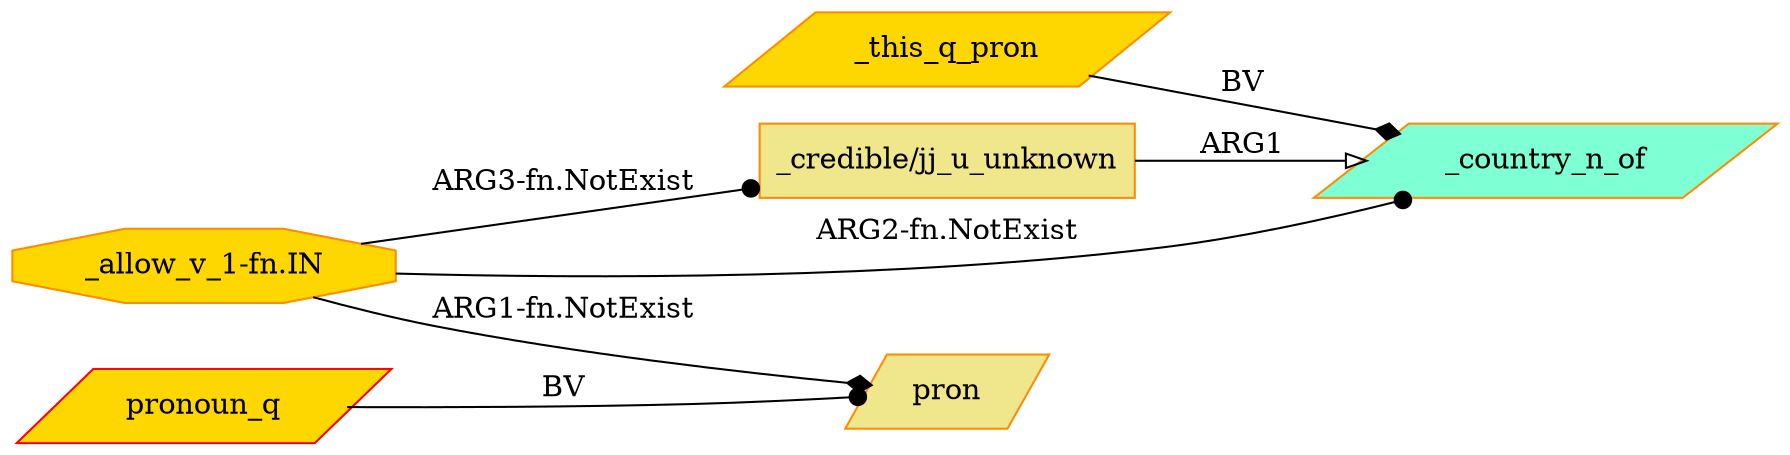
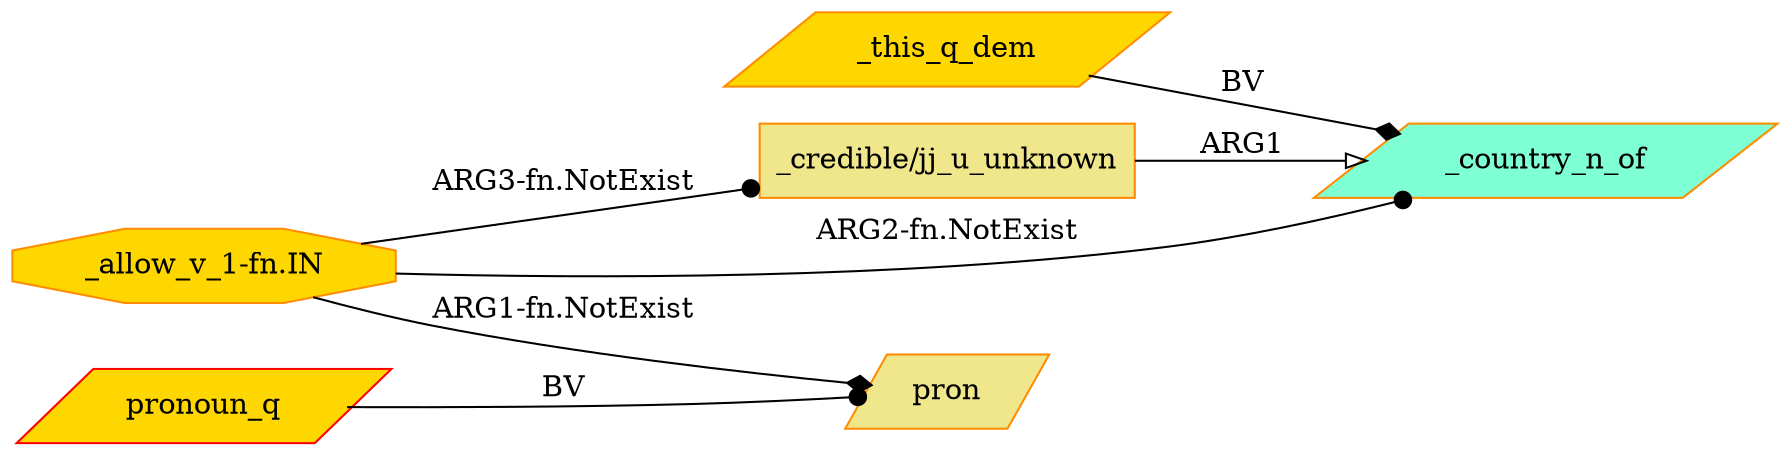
(947, 49) -> (947, 49)
